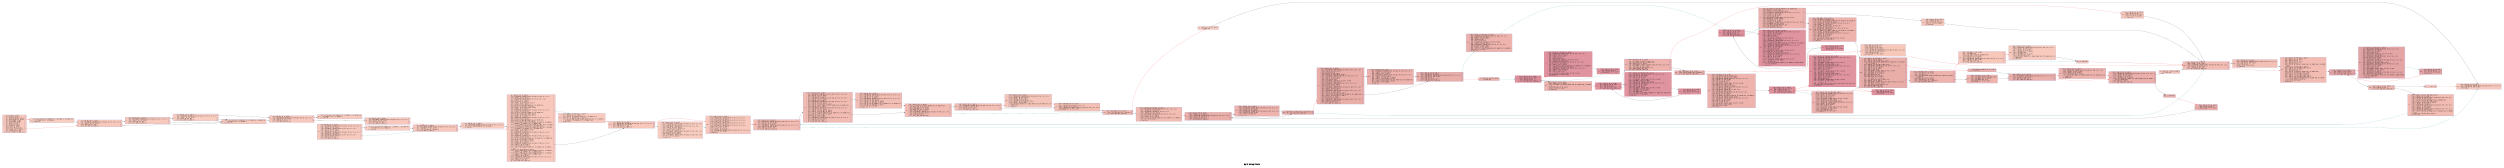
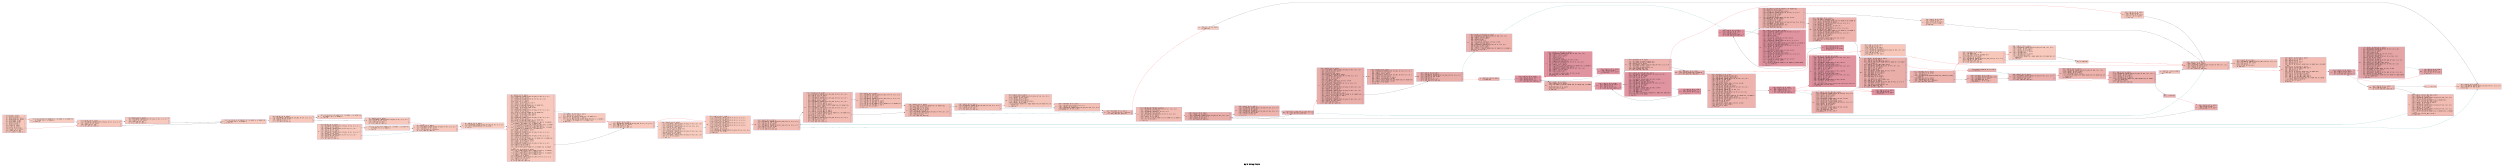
(196, 117) -> none
